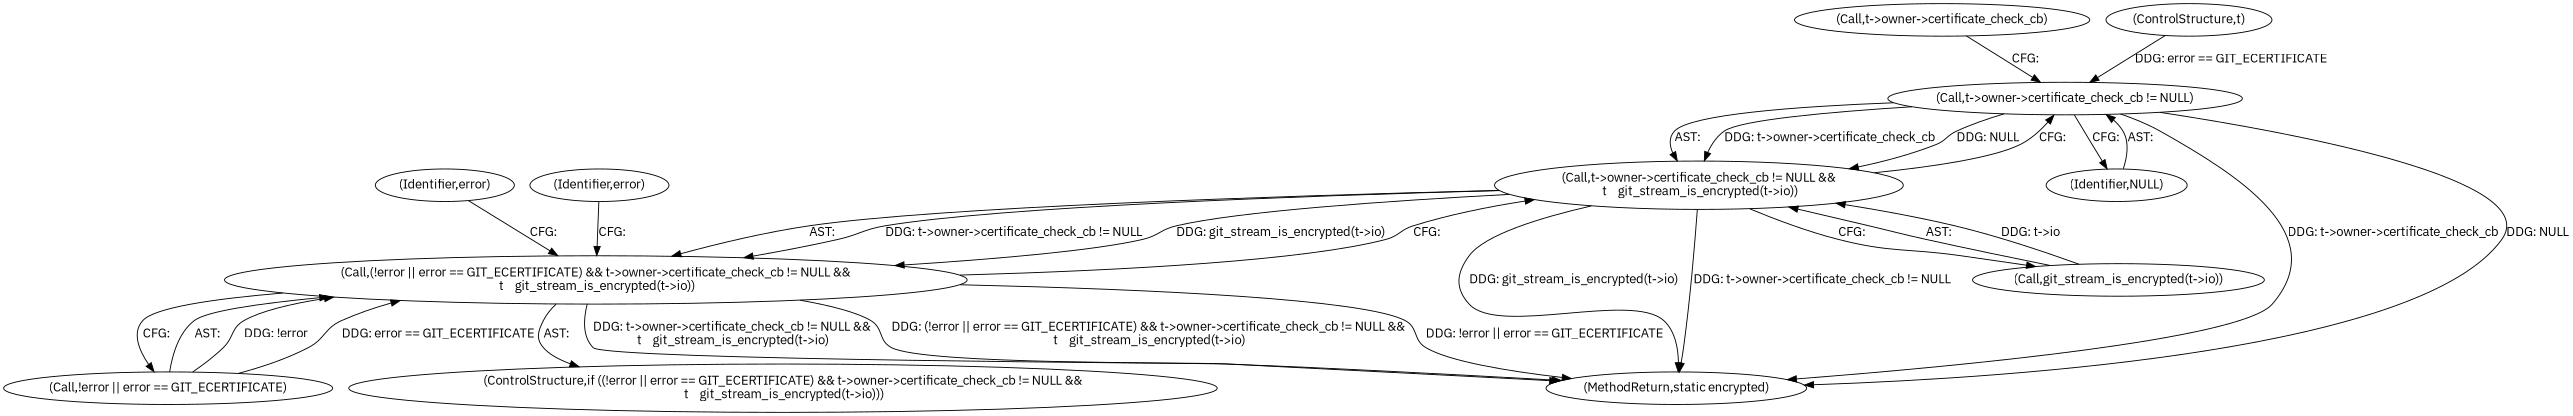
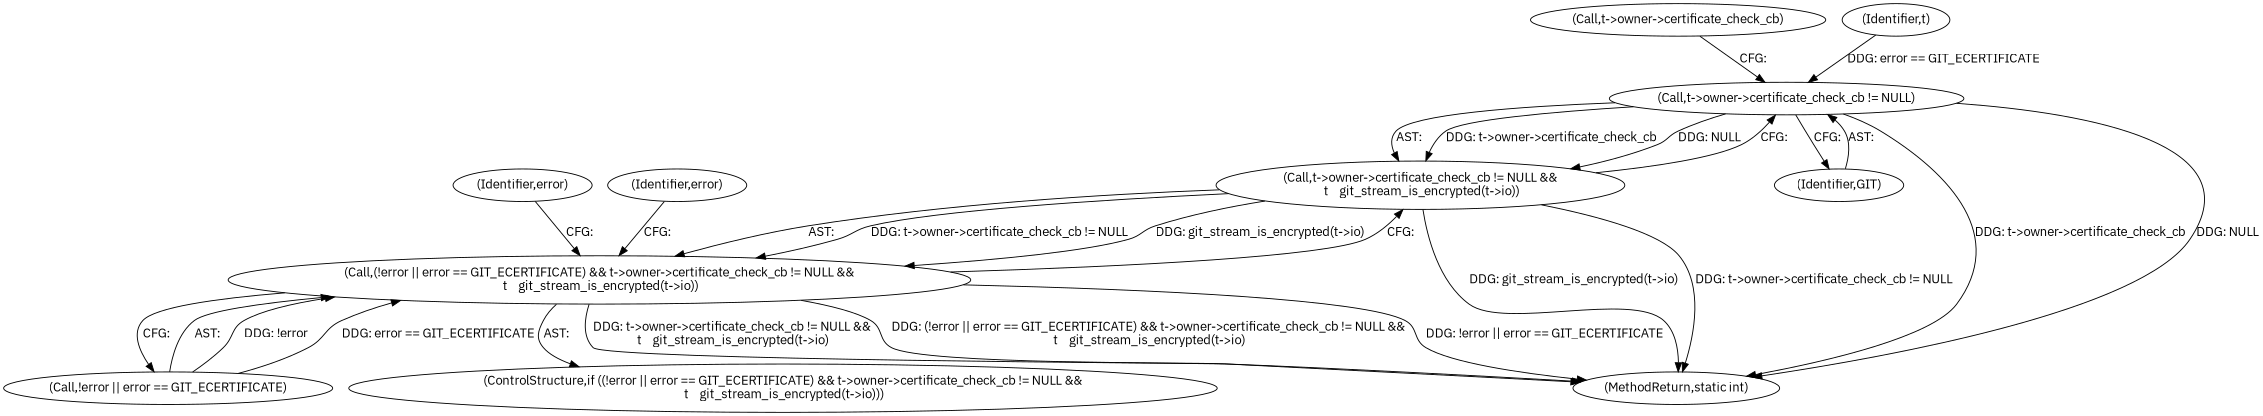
(2189, 20) -> (1896, 20)
(2117, 185) -> (1839, 185)
(2118, 280) -> none
(1676, 388) -> (1676, 388)
